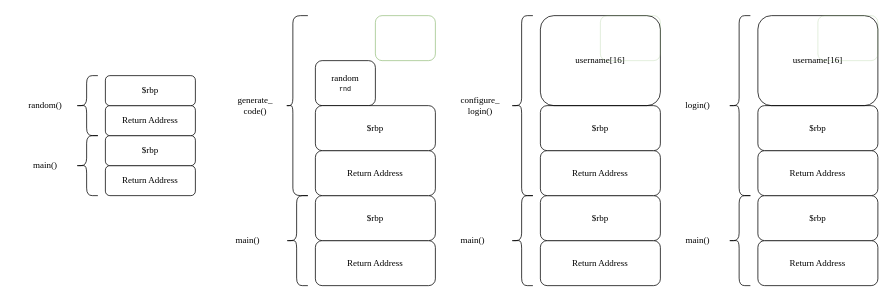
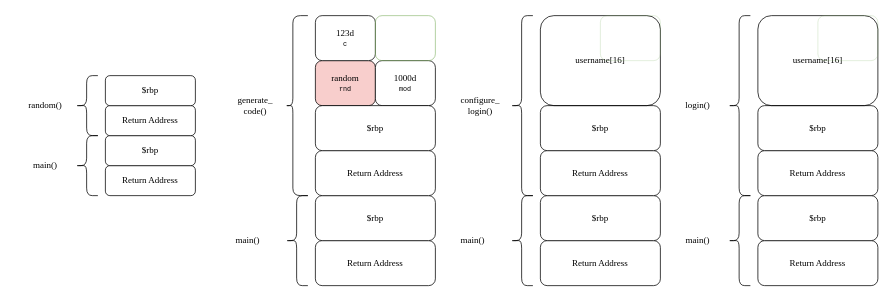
none -> (345, 38)
(345, 83) -> (345, 83)
none -> (405, 83)
